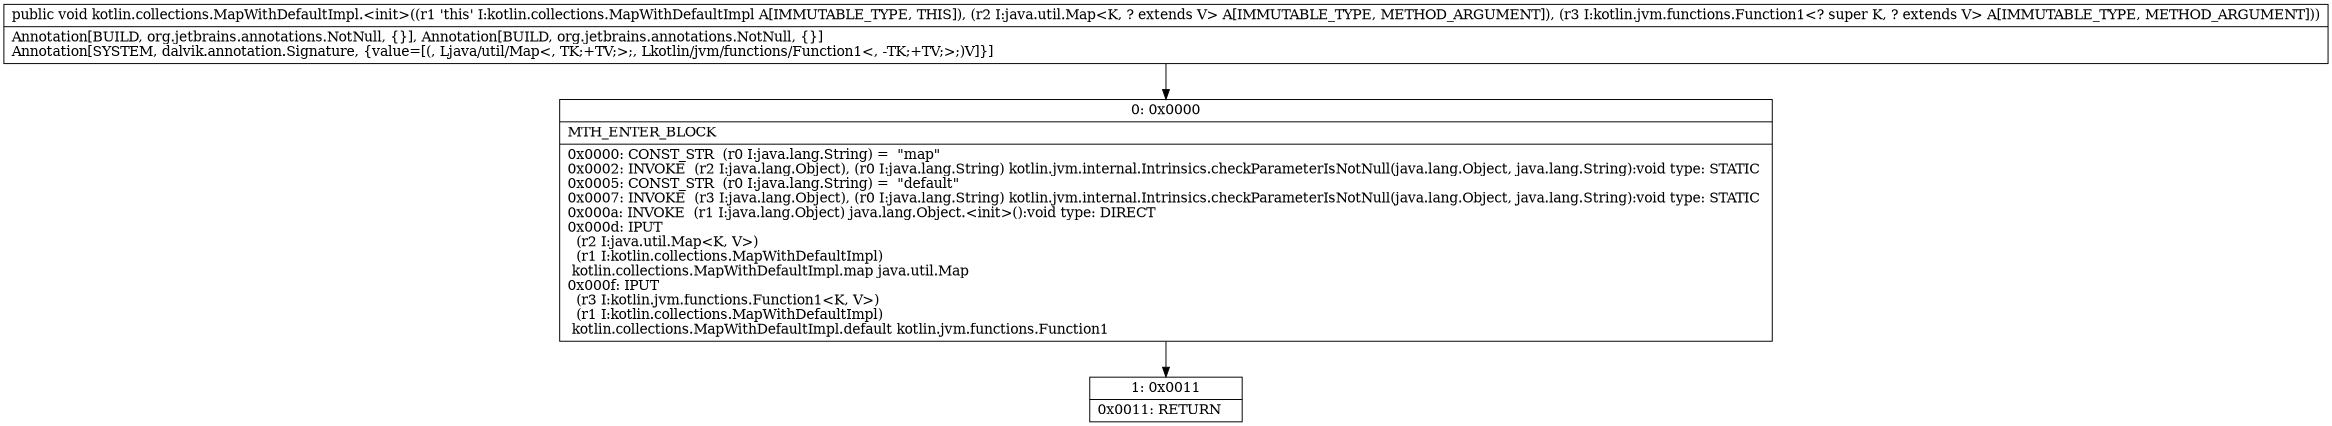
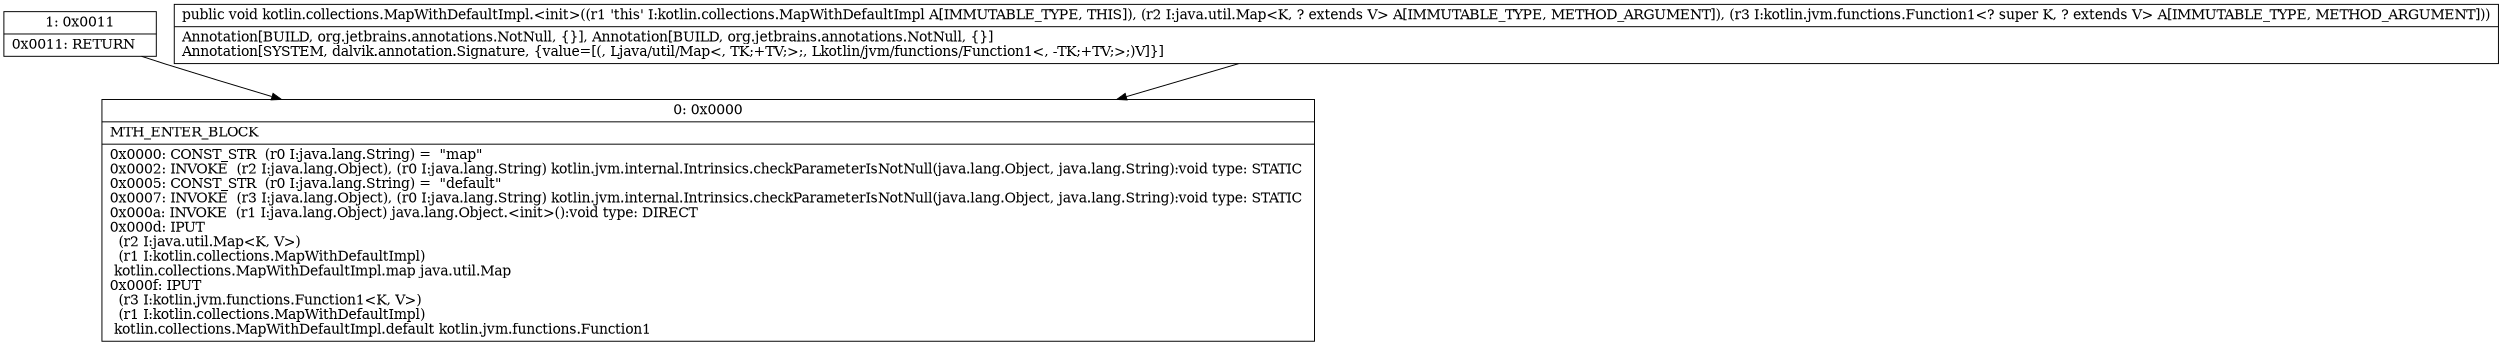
(1166, 354) -> (207, 77)
